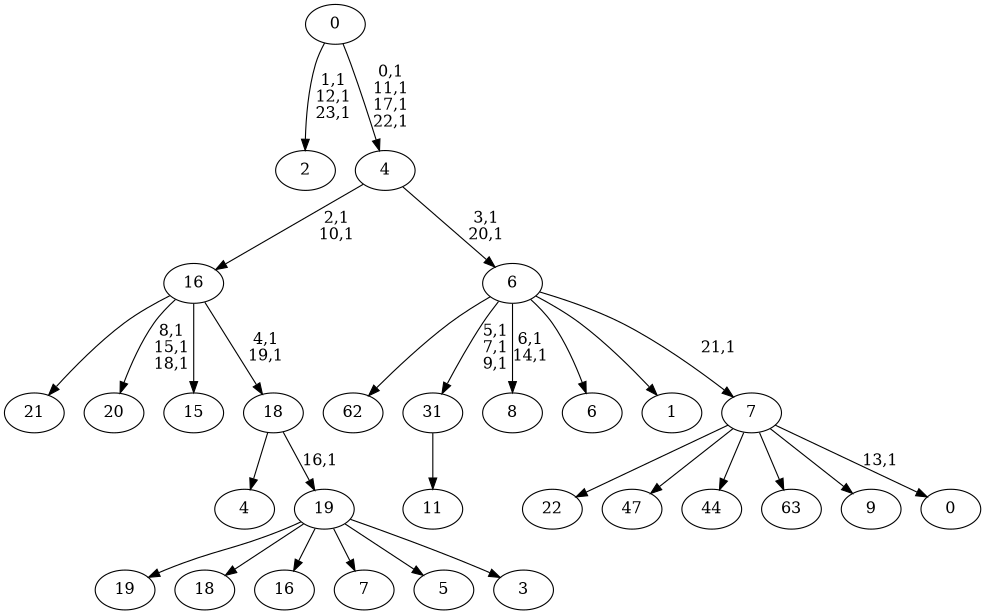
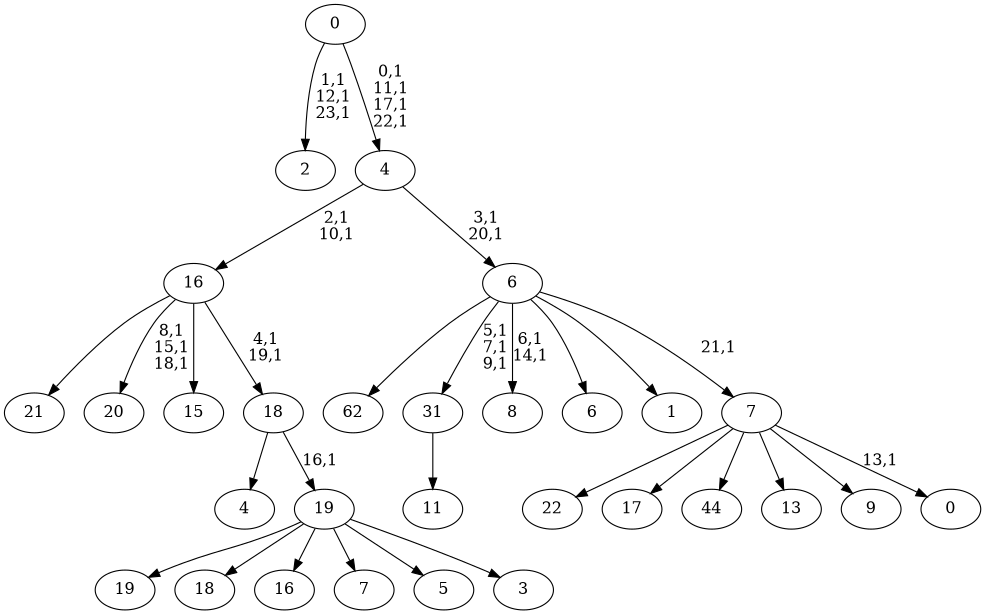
(632, 509) -> (632, 509)
(791, 509) -> (791, 509)
